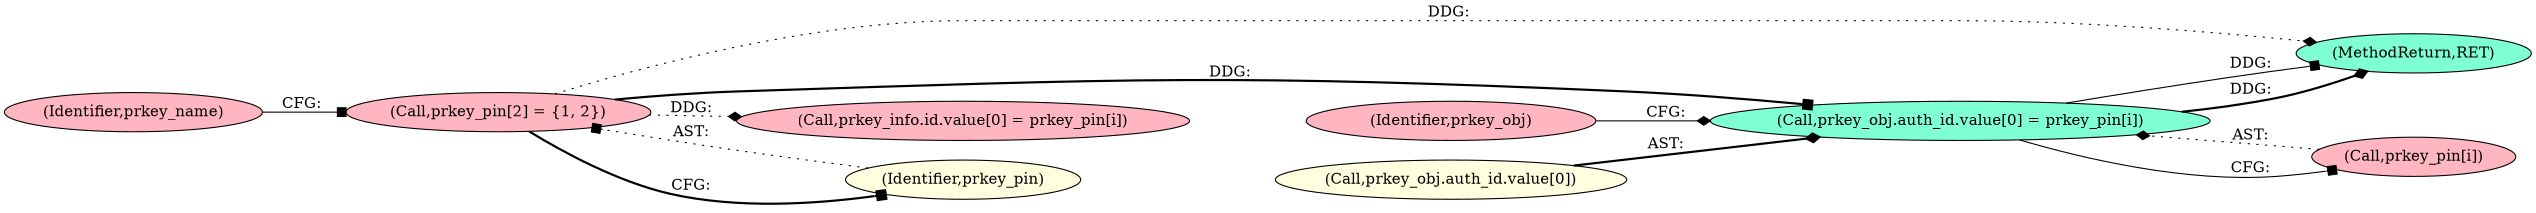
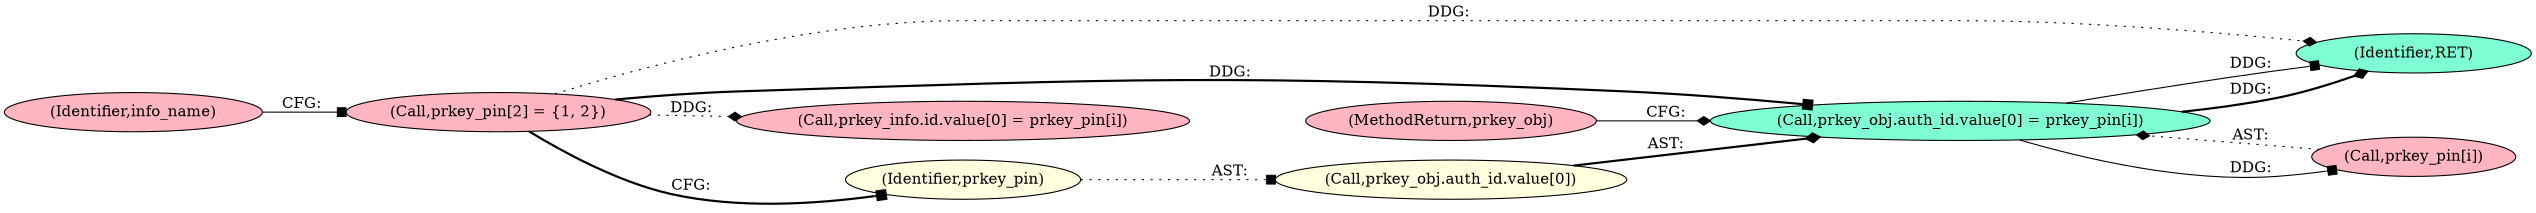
(2414, 53) -> (2414, 53)
(133, 112) -> (133, 112)
(1451, 121) -> (1451, 121)
(735, 150) -> (1173, 180)
(2253, 168) -> (2253, 168)
